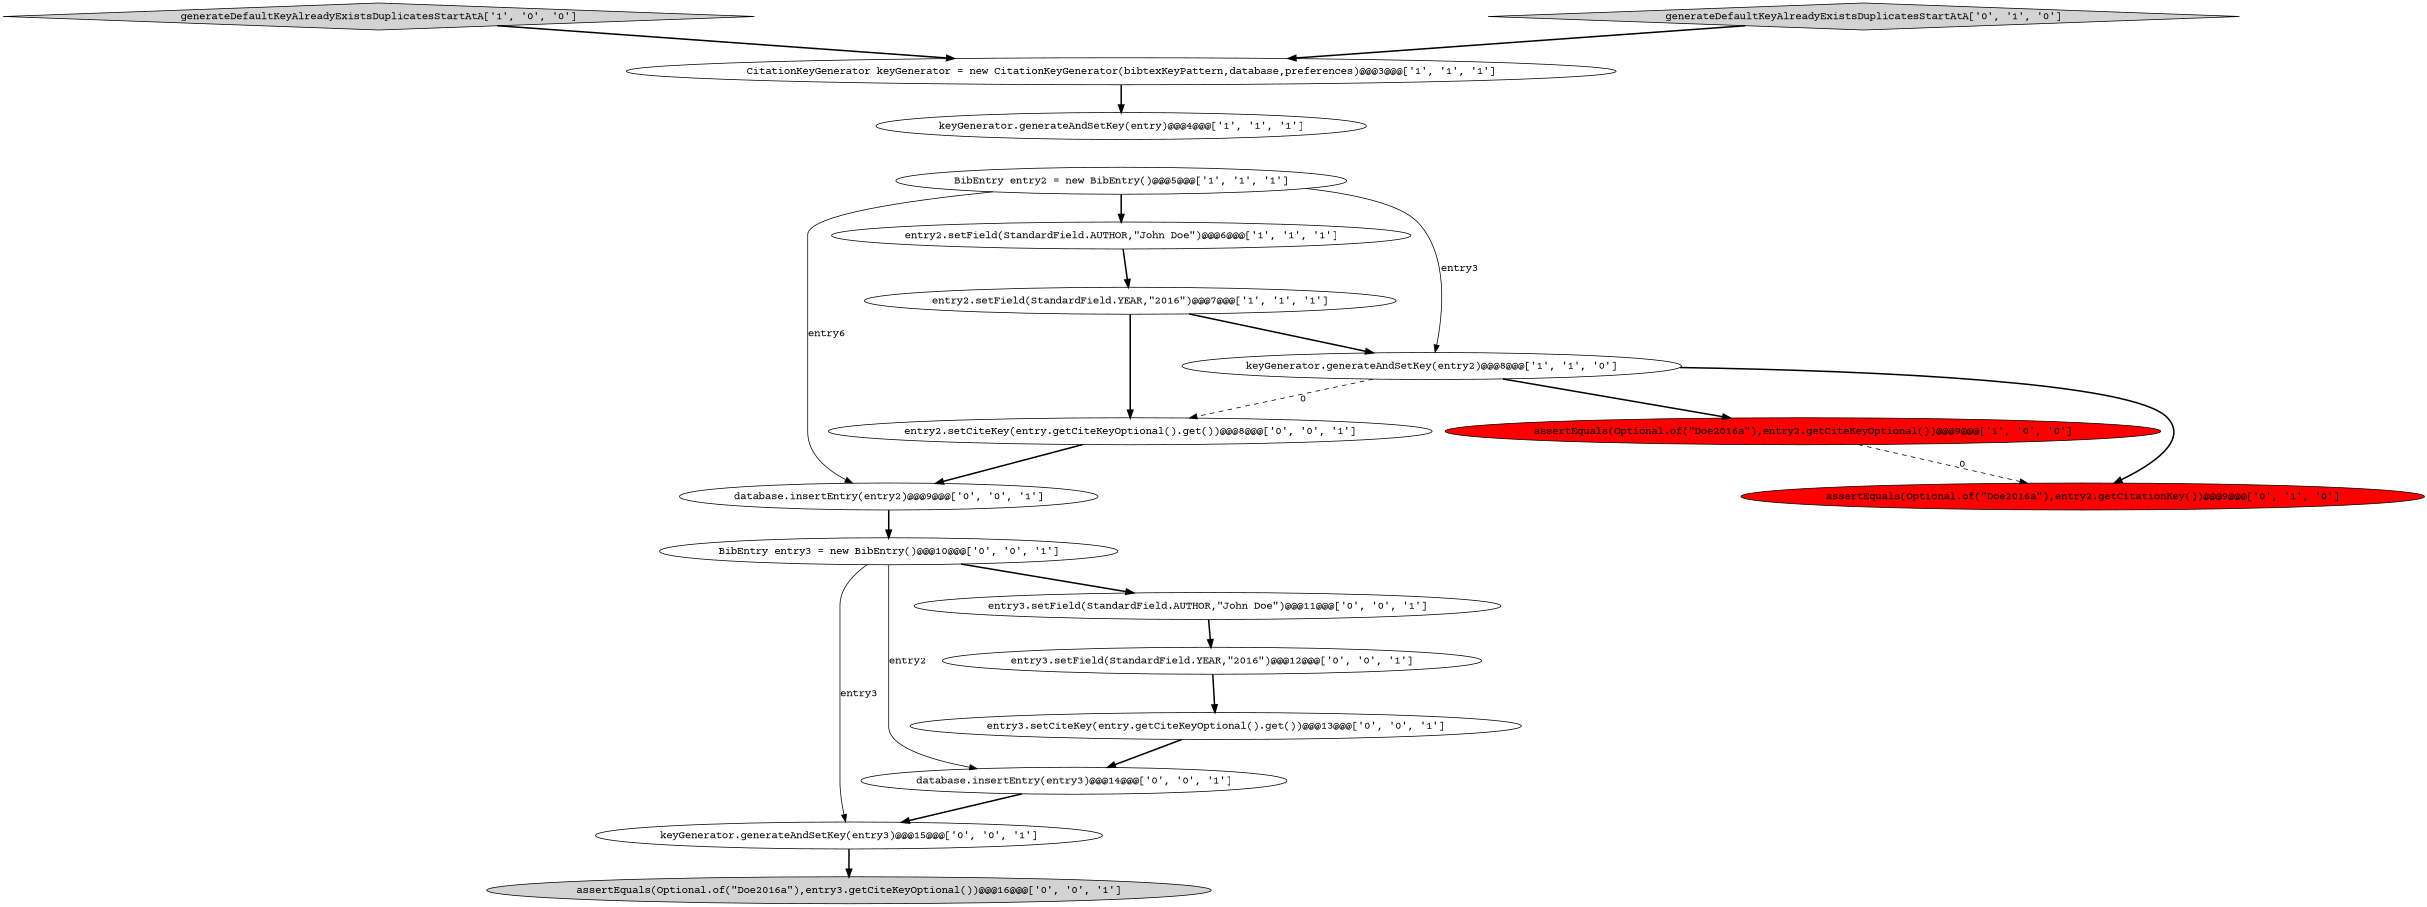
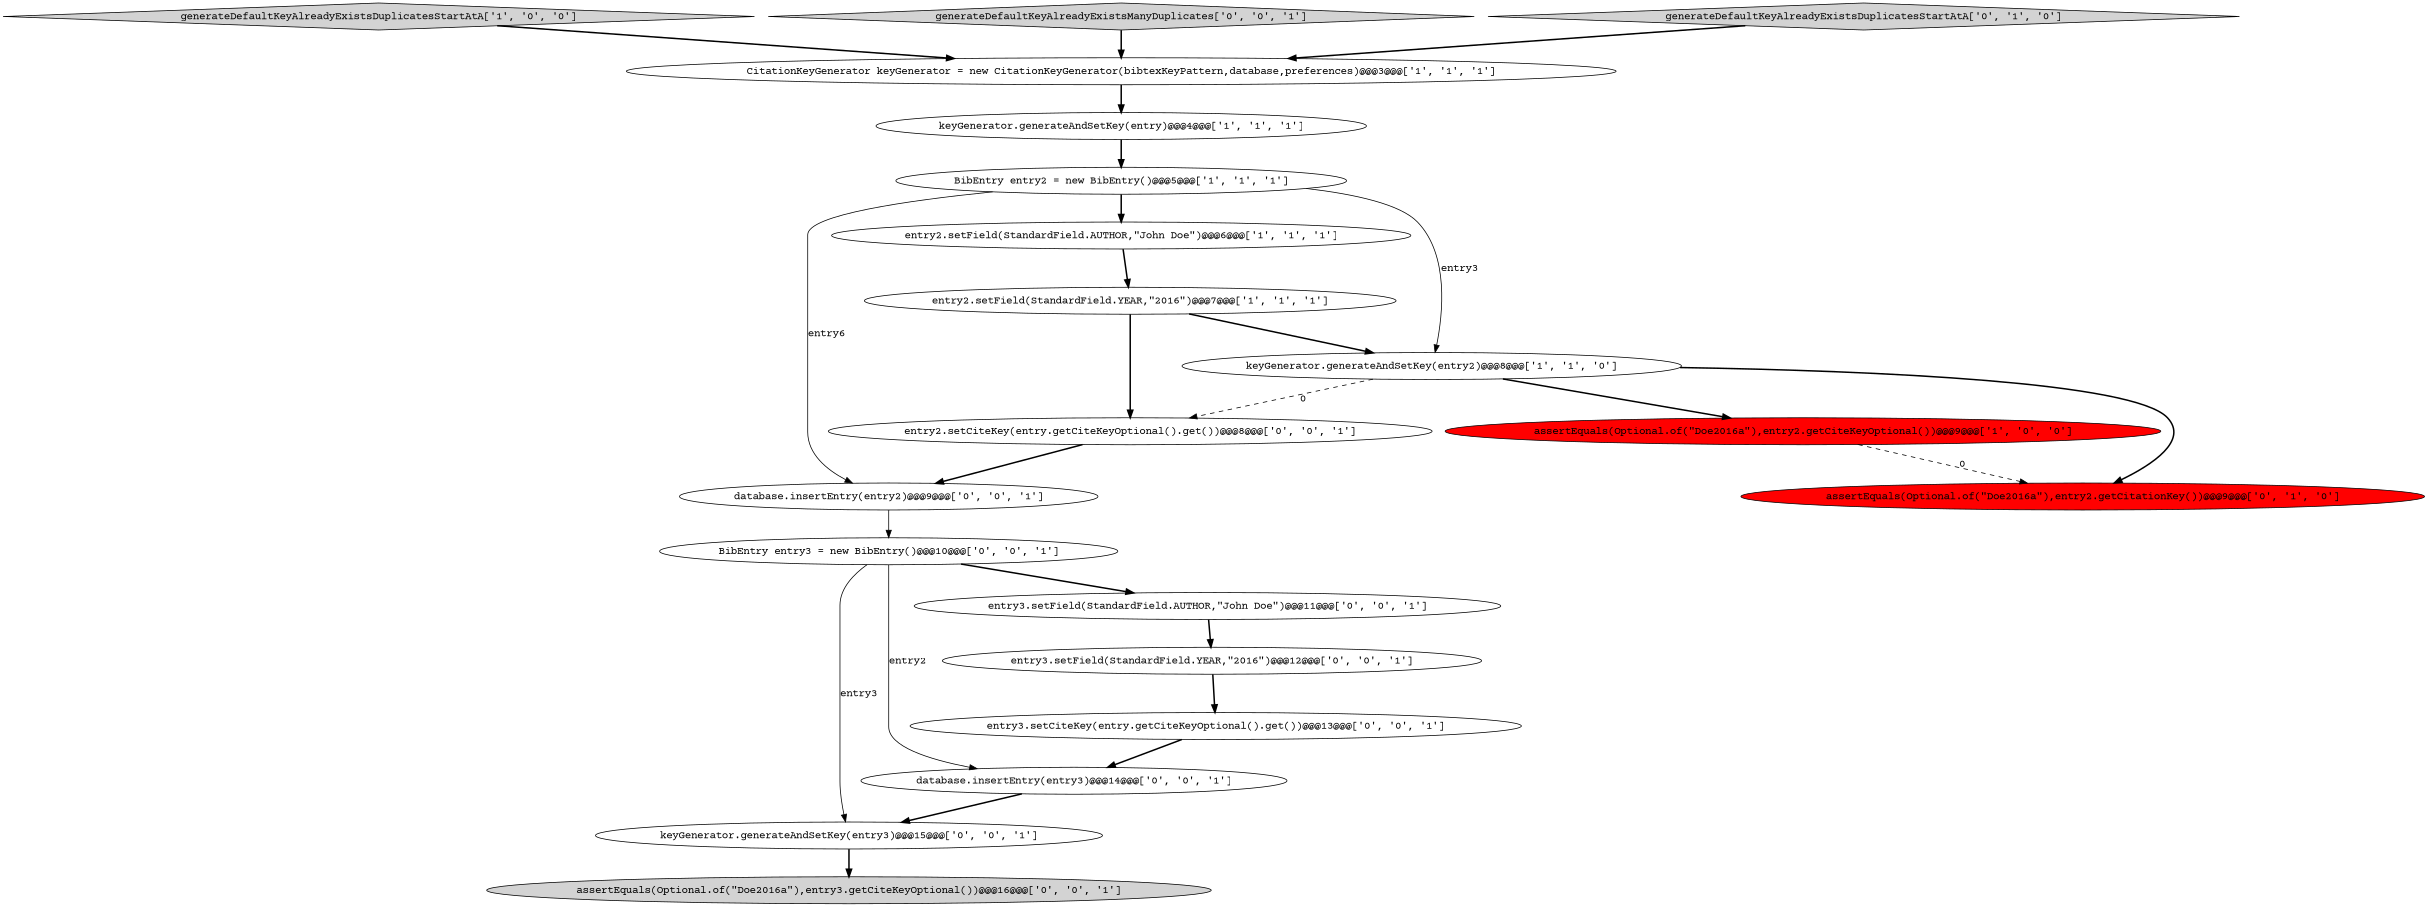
none -> (1121, 16)
none -> (1121, 150)
(889, 520) -> (889, 520)
